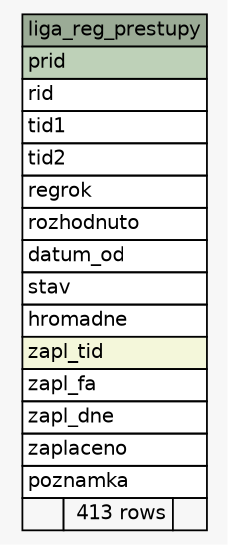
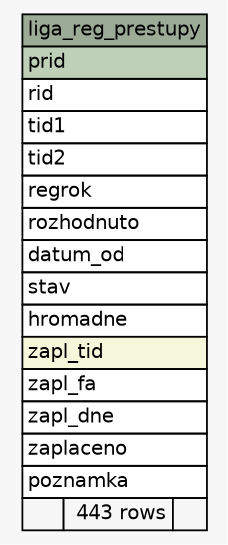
(122, 513) -> (122, 513)
